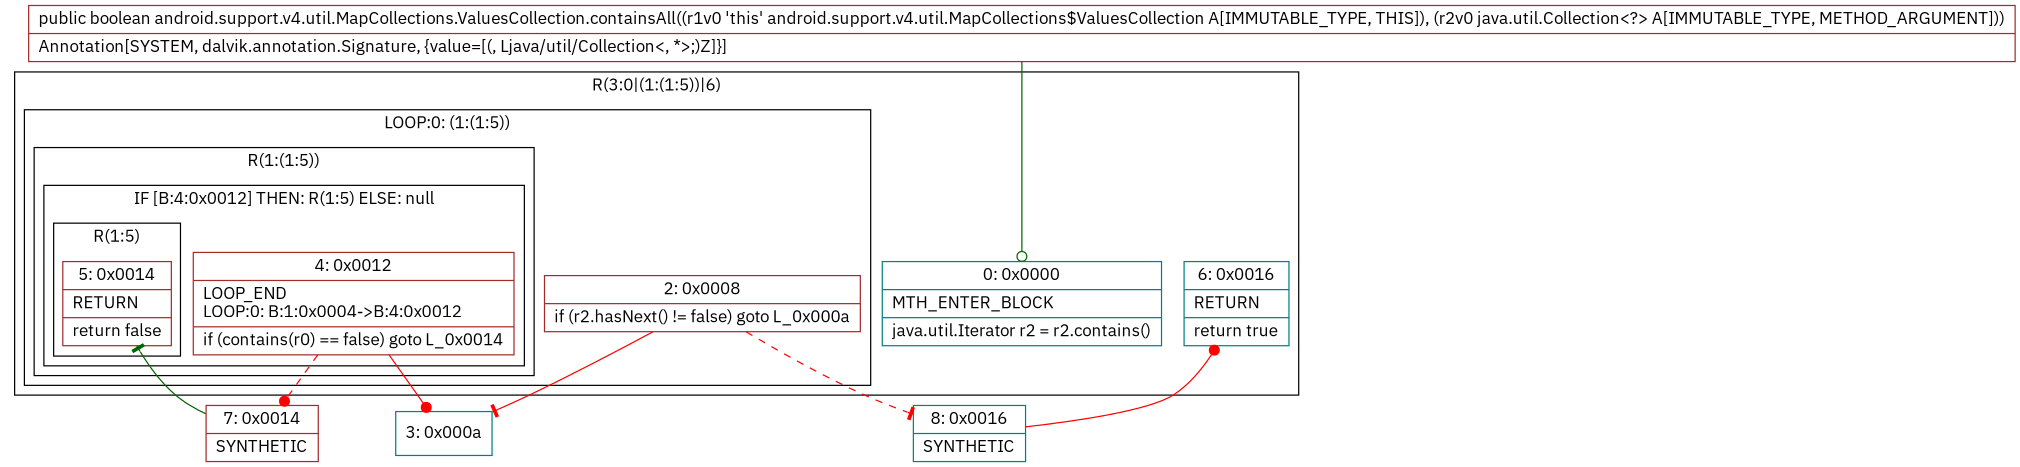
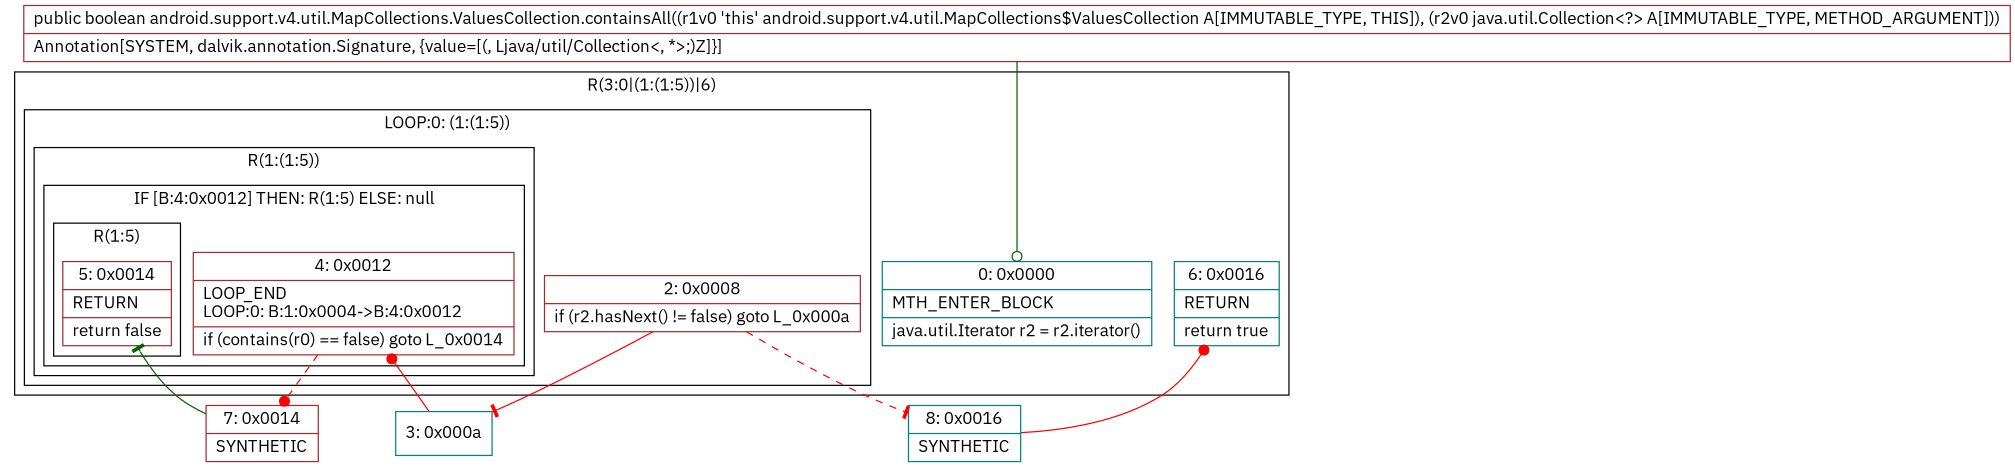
(1022, 331) -> (1017, 331)
(406, 379) -> (412, 387)
